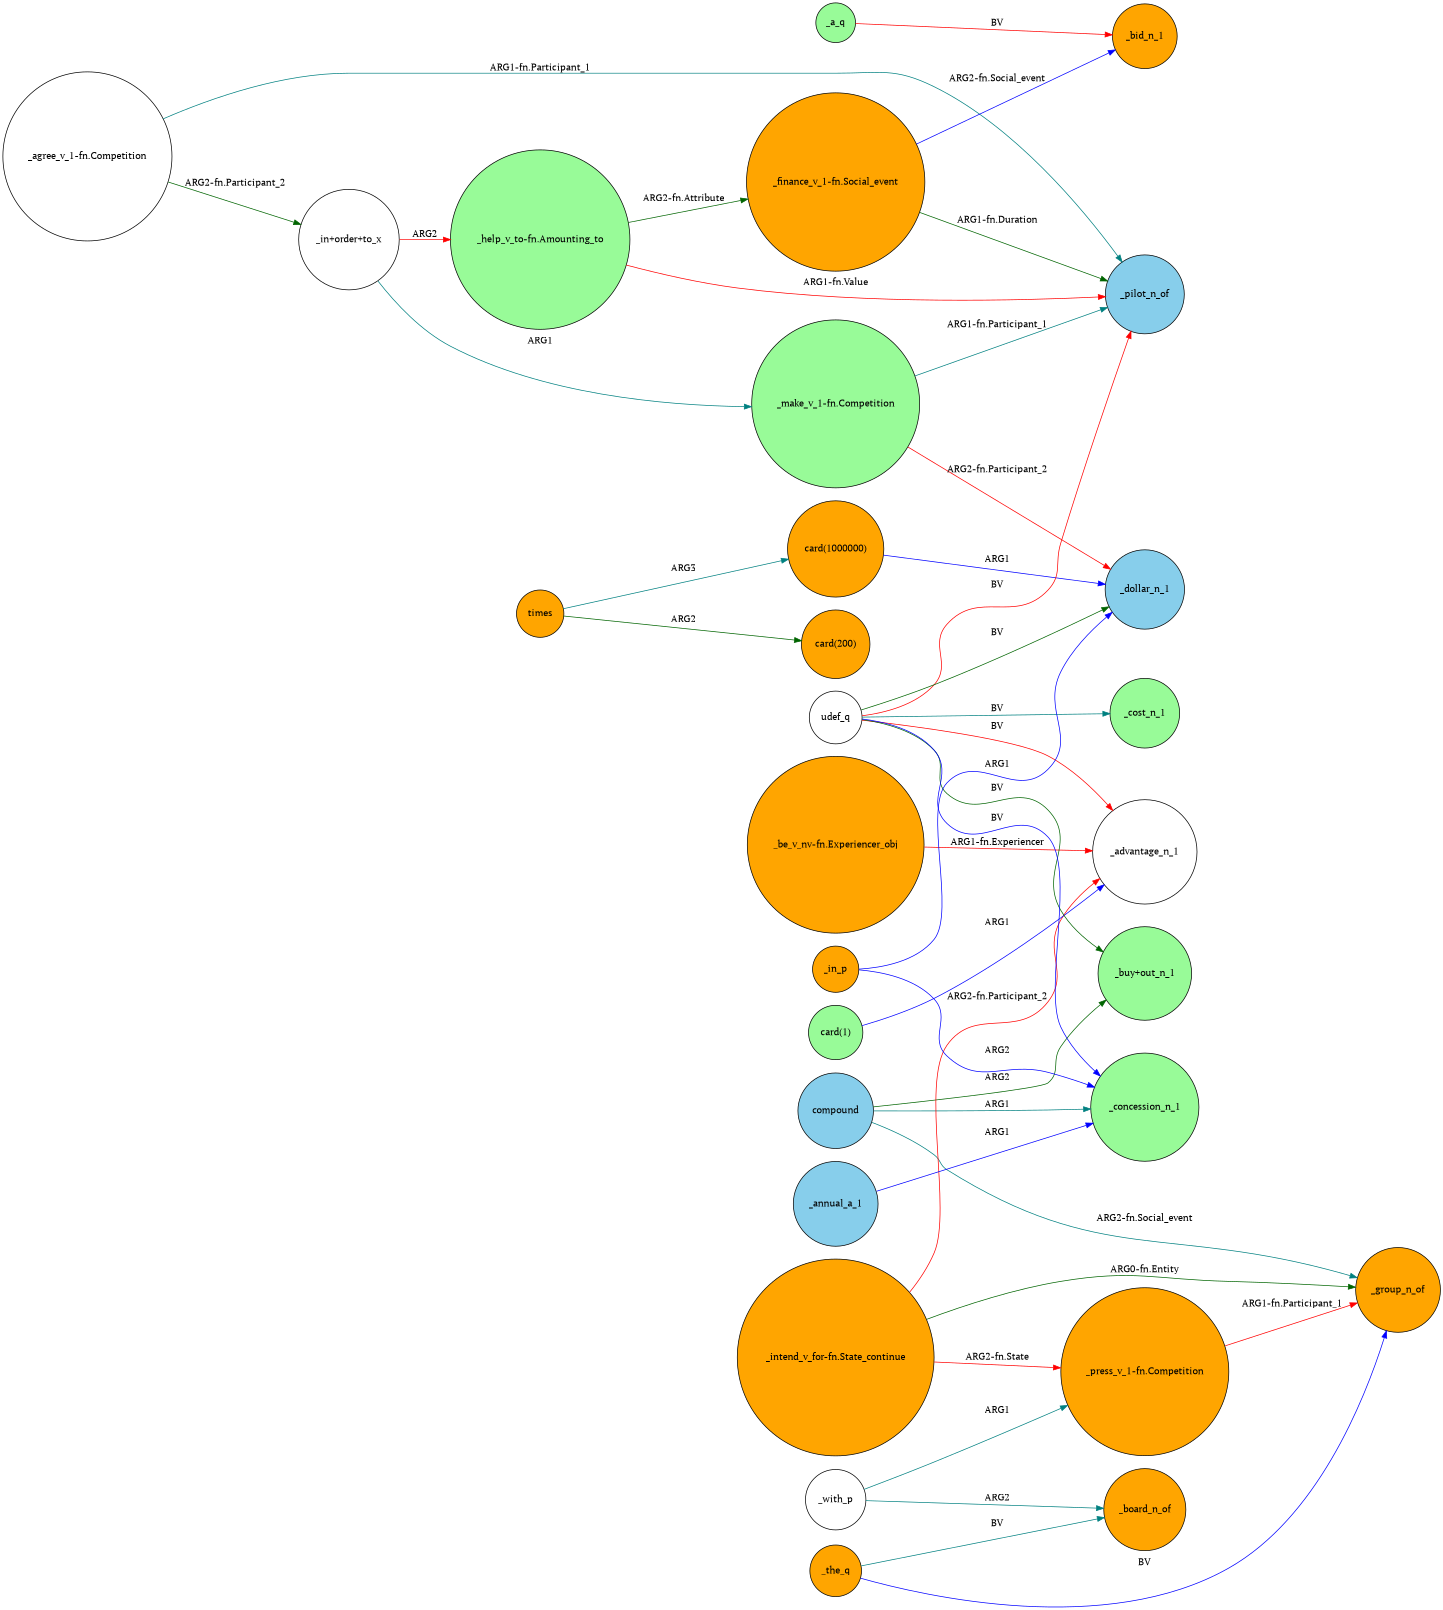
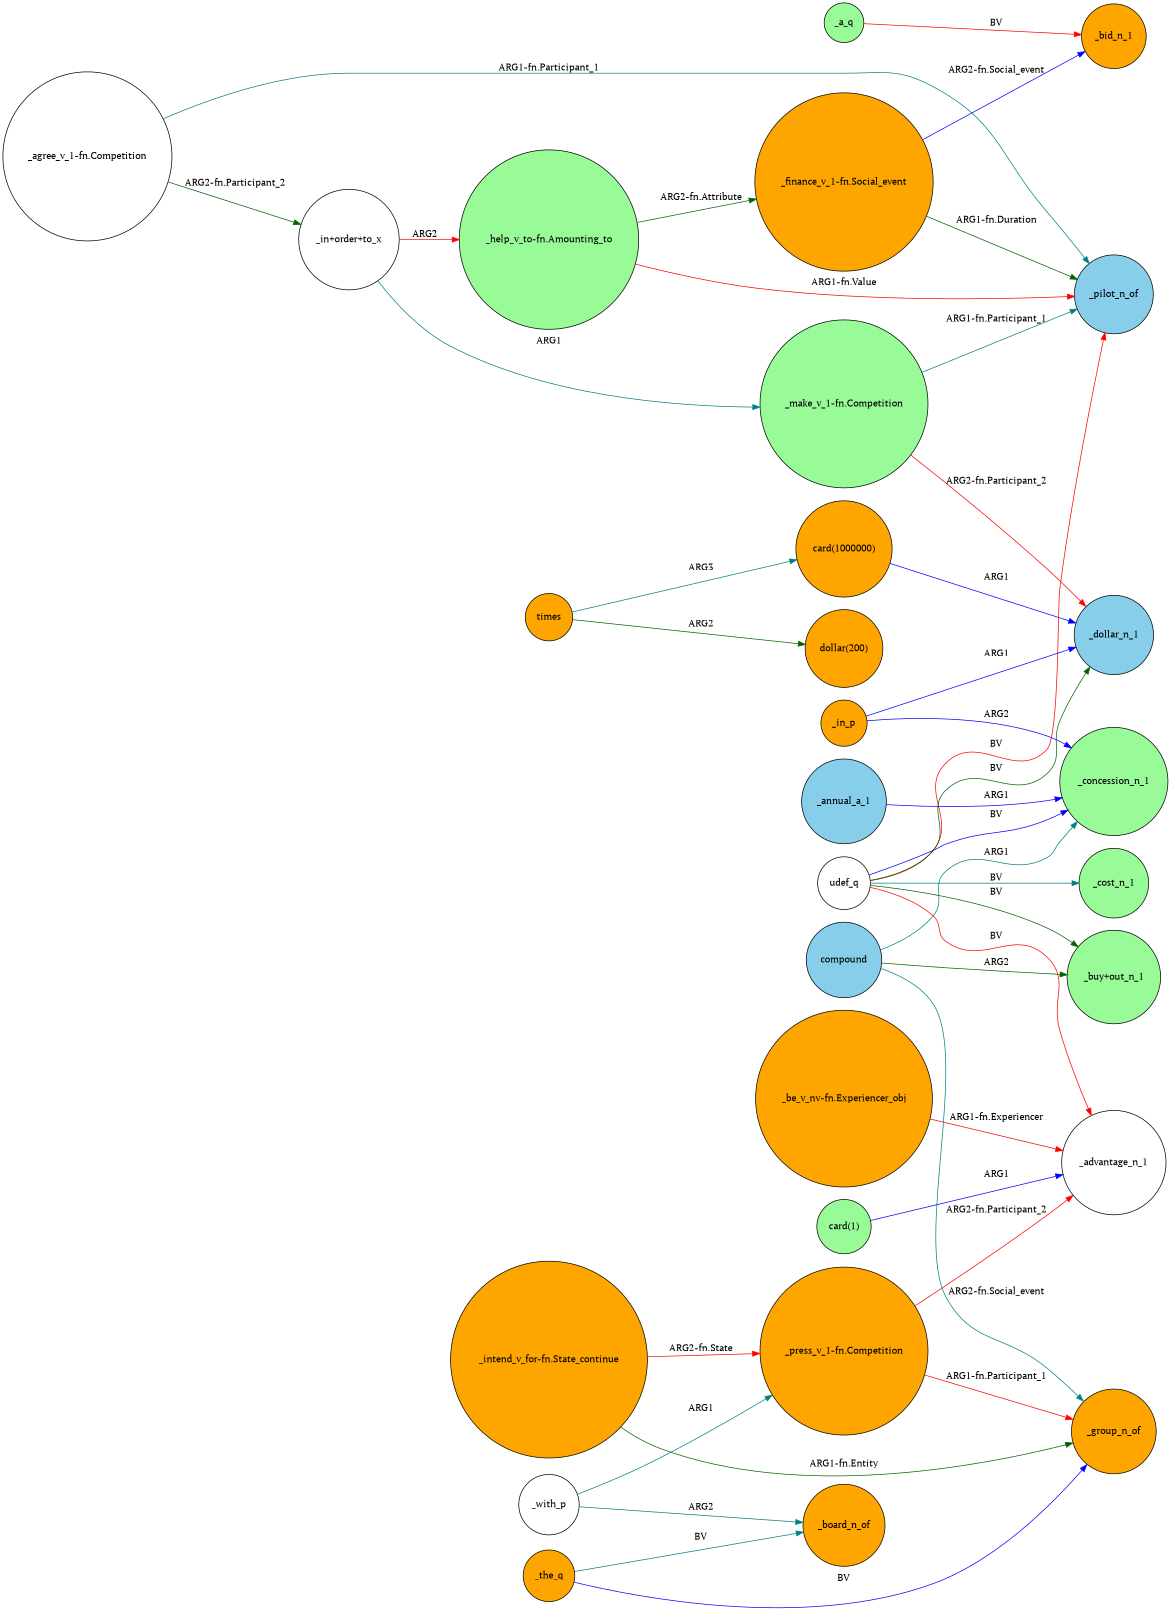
(836, 644) -> (844, 648)
(941, 1060) -> (992, 1254)
(1145, 1270) -> (844, 1464)
